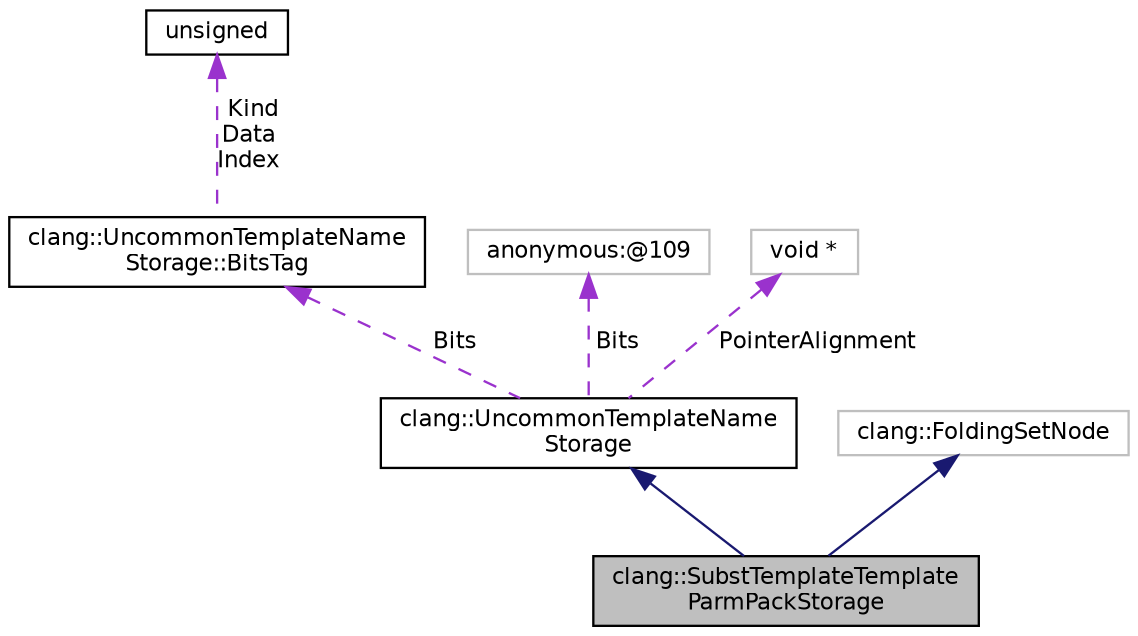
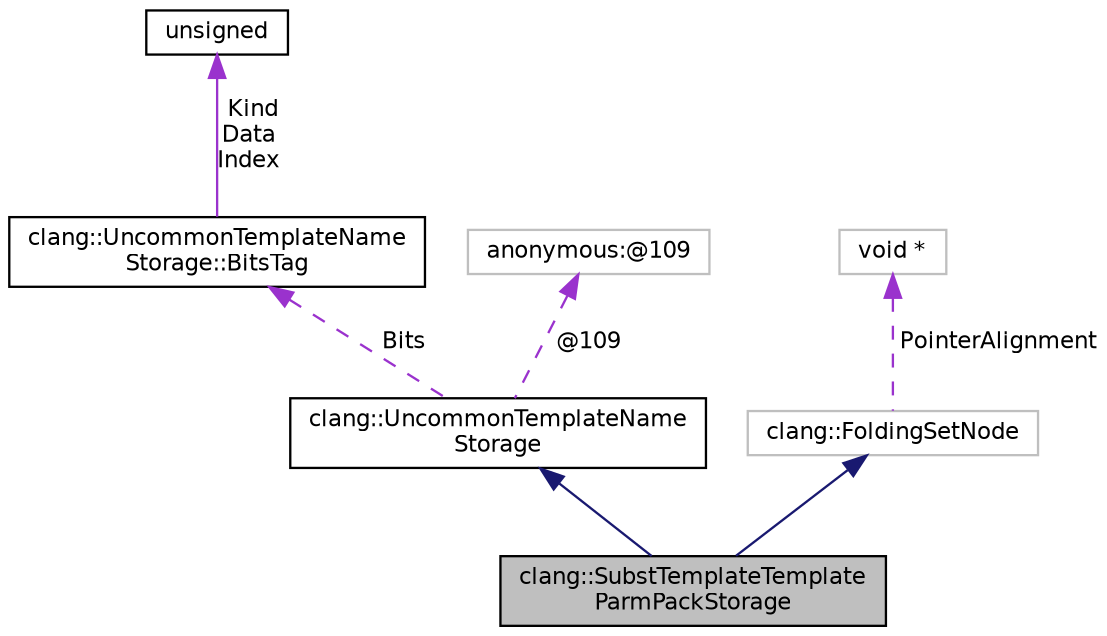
(217, 147) -> (217, 147)
(614, 343) -> (585, 343)
(695, 344) -> (893, 354)
